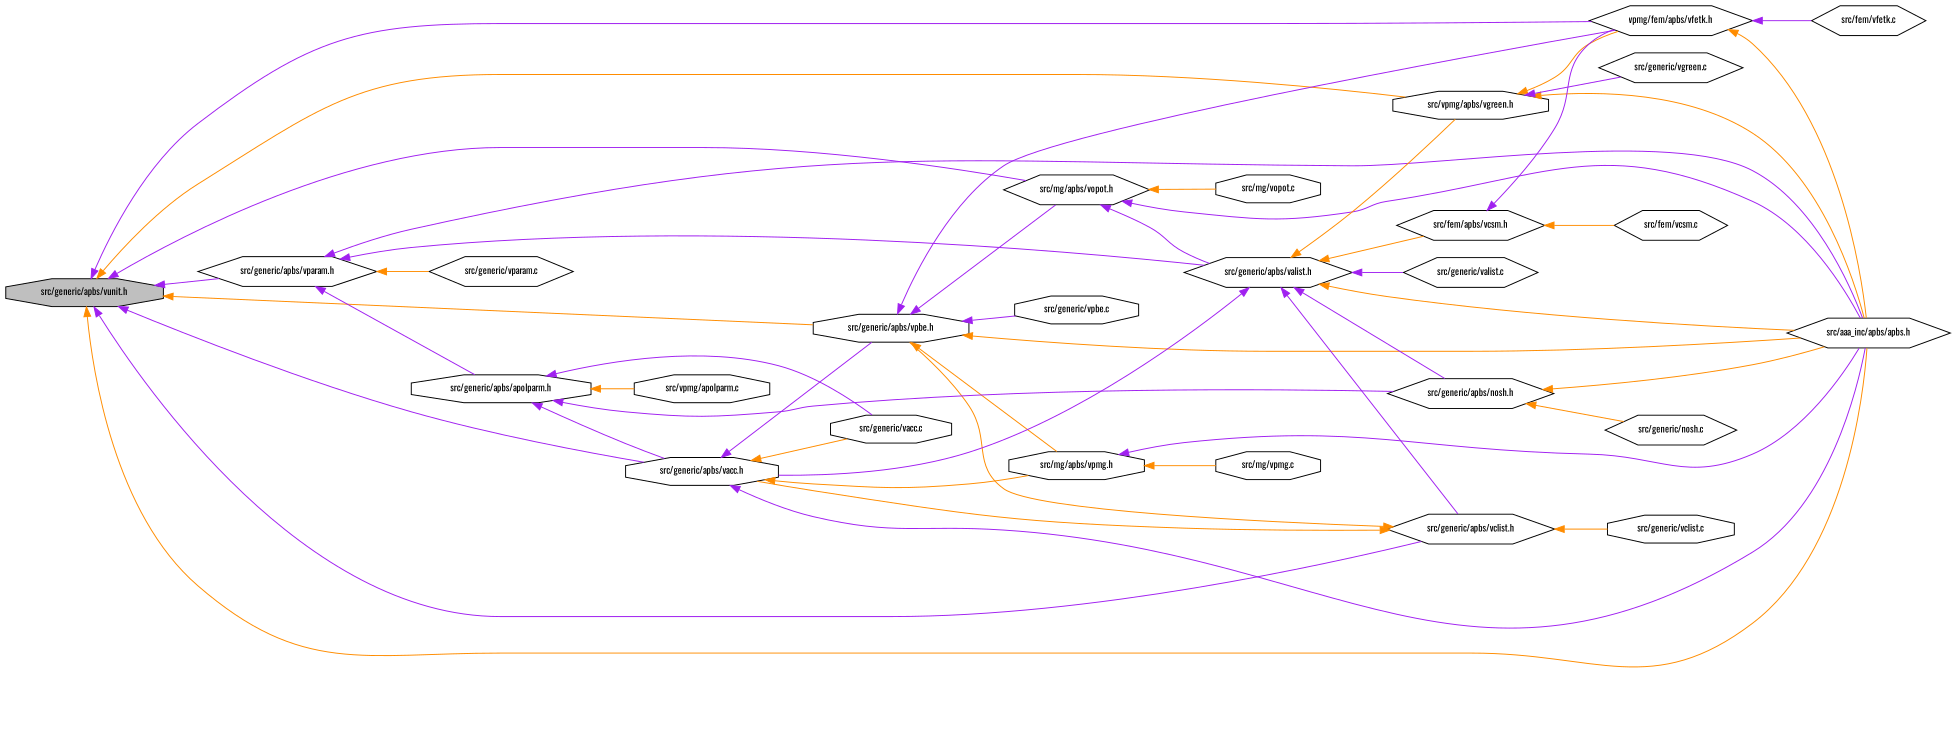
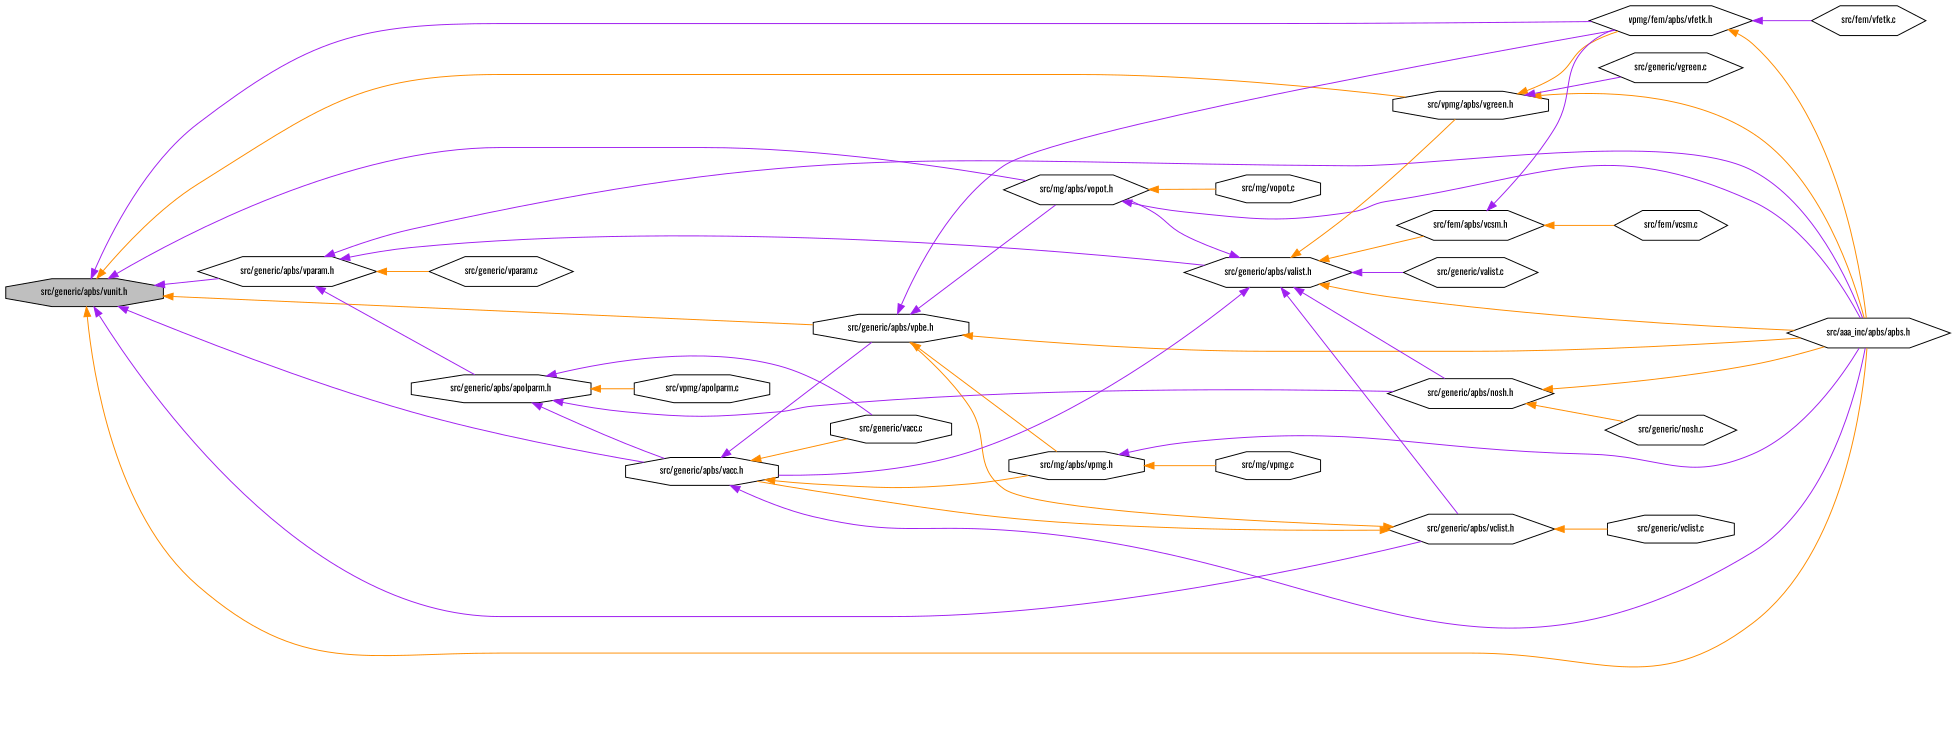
(1161, 235) -> (1177, 230)
(1077, 310) -> none
